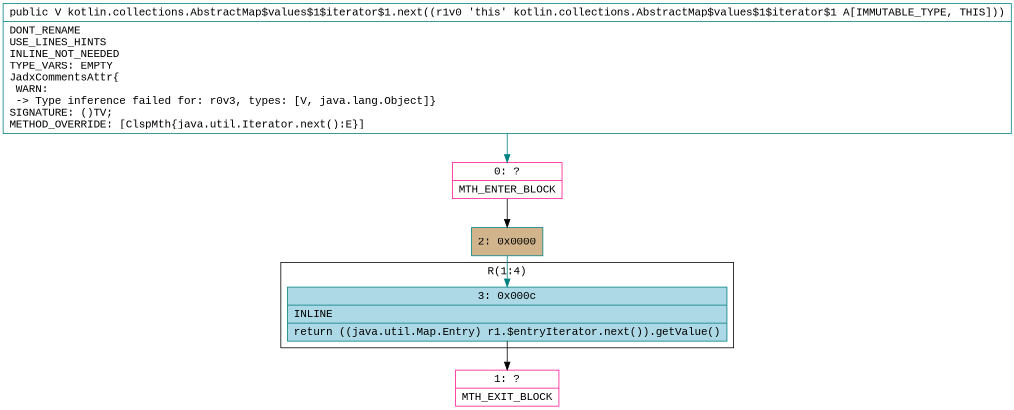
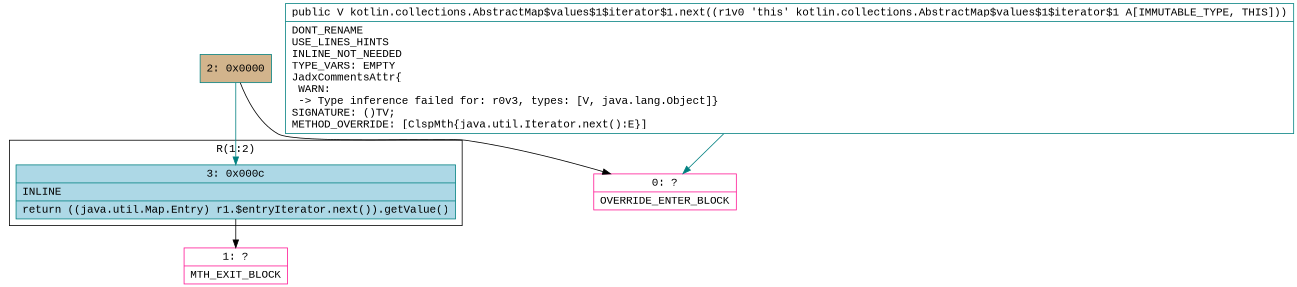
(507, 189) -> (665, 201)
(507, 209) -> (469, 141)
(507, 271) -> (236, 149)
